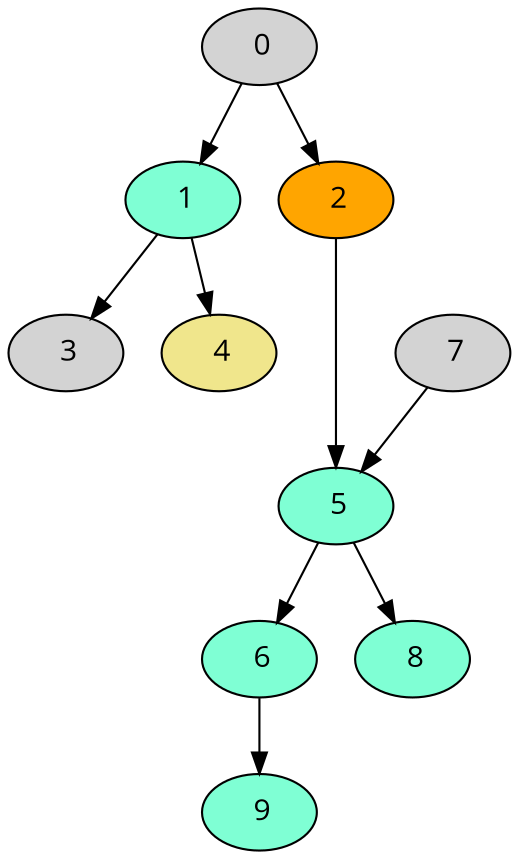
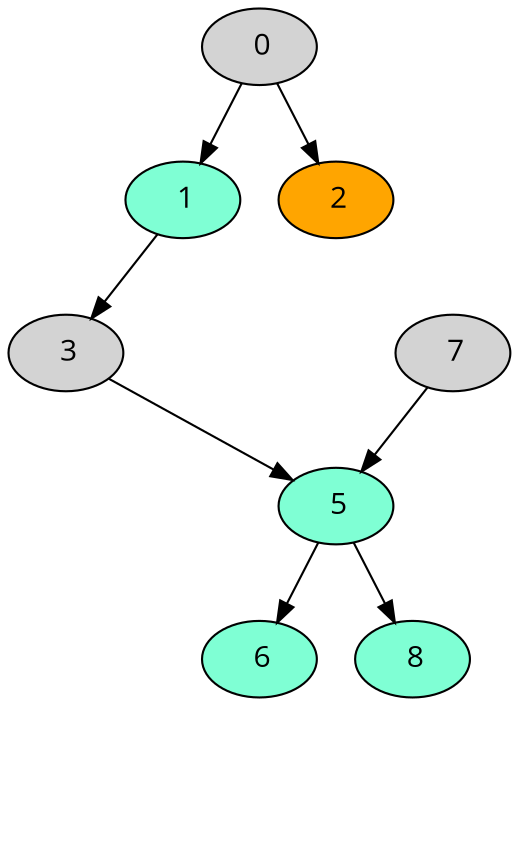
(336, 342) -> (191, 424)
(219, 353) -> none
(259, 812) -> none
